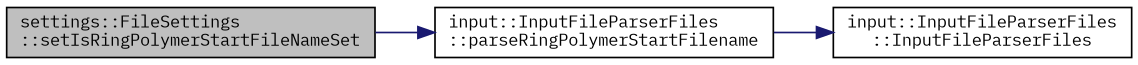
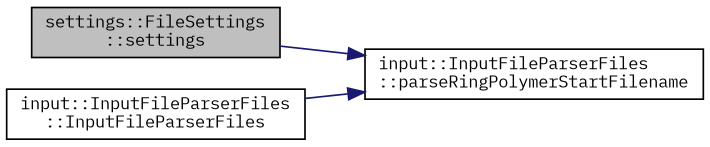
(191, 32) -> (156, 32)
(795, 32) -> (326, 96)
